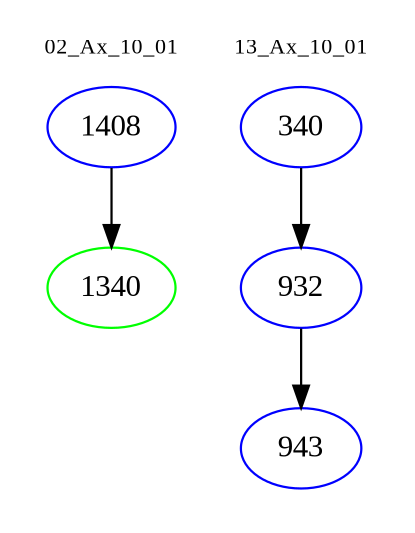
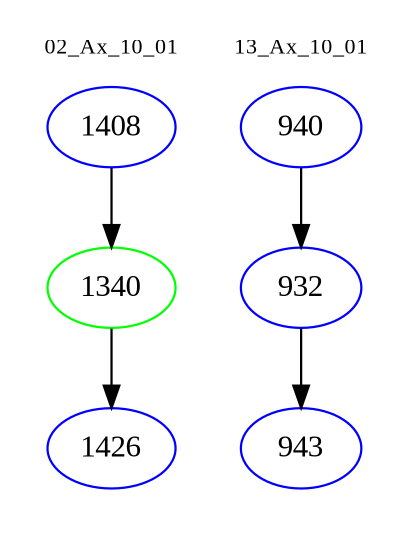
(301, 127) -> (301, 127)
none -> (112, 448)
